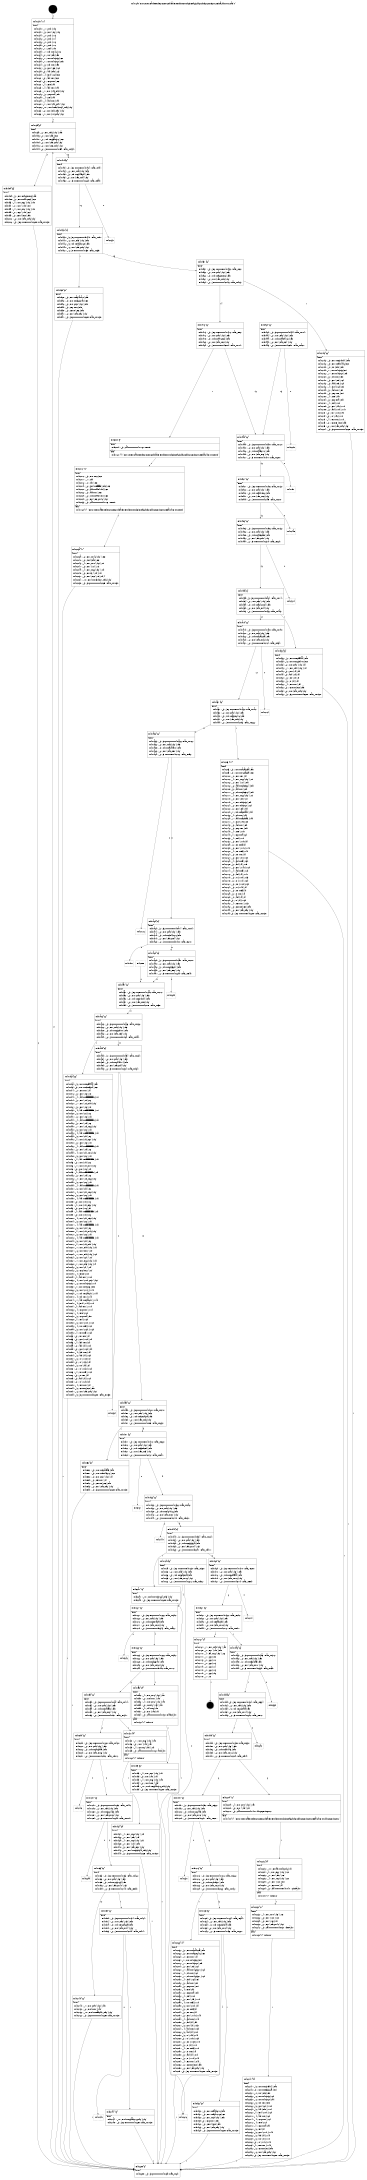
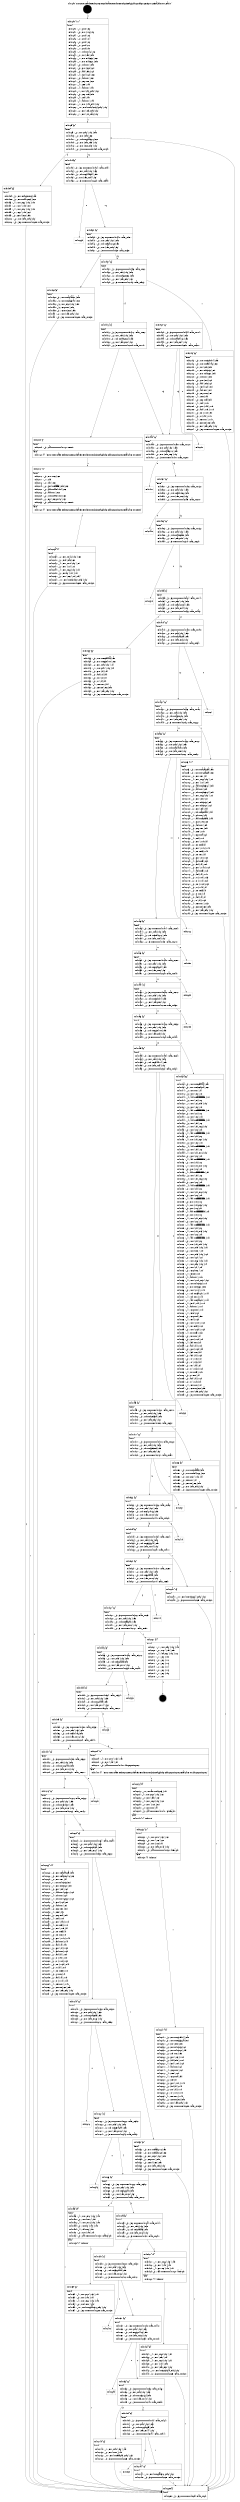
(140, 974) -> (182, 1015)
(221, 2039) -> (92, 1928)
